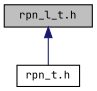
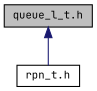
(48, 16) -> (48, 16)
